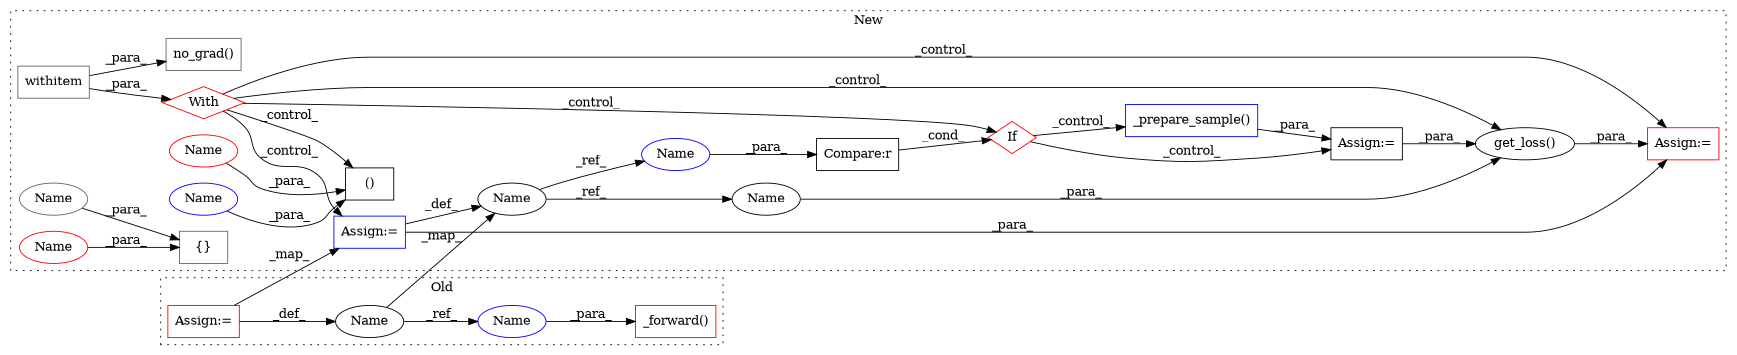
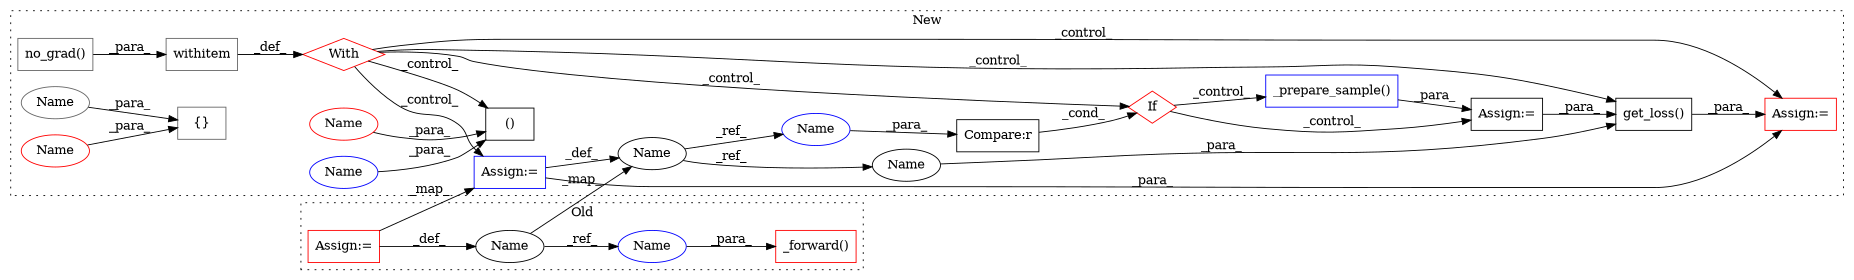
(123, 69) -> (125, 54)
(126, 84) -> (270, 48)
(1525, 144) -> (1654, 114)
